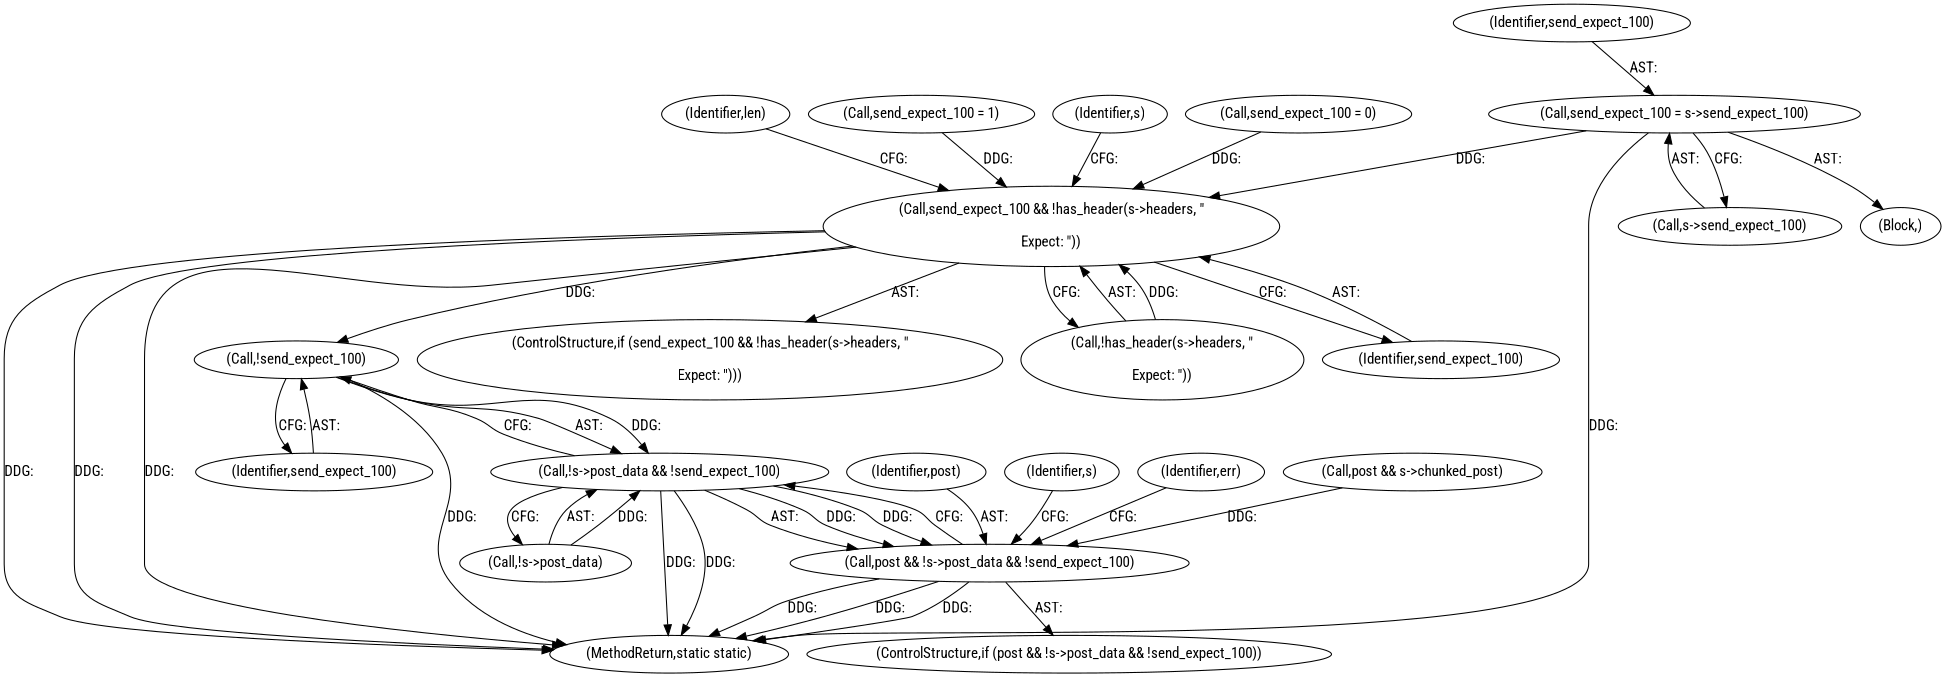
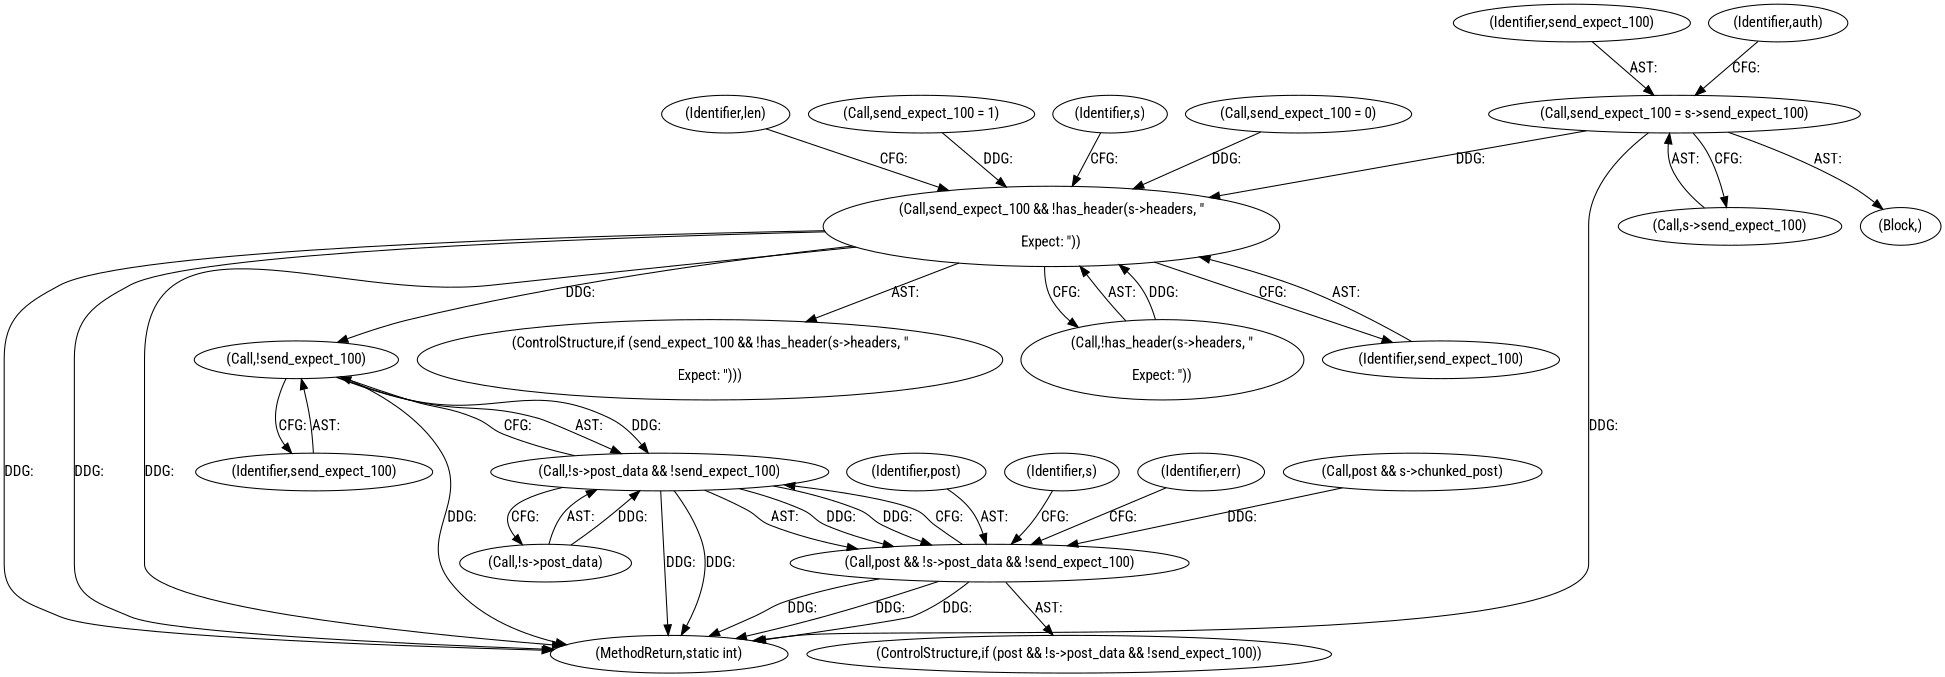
none -> (1778, 23)
(669, 654) -> (669, 654)
